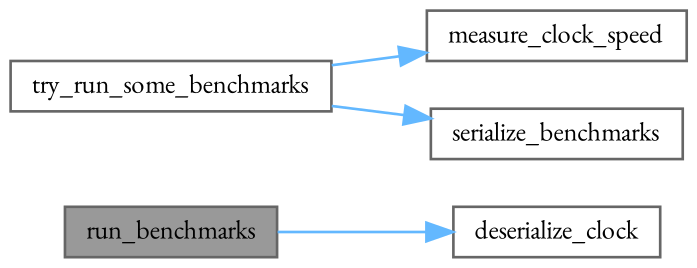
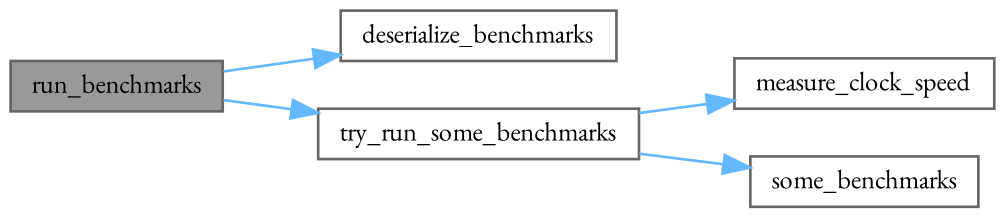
none -> (258, 105)
(557, 134) -> (864, 182)
(557, 232) -> (479, 36)
